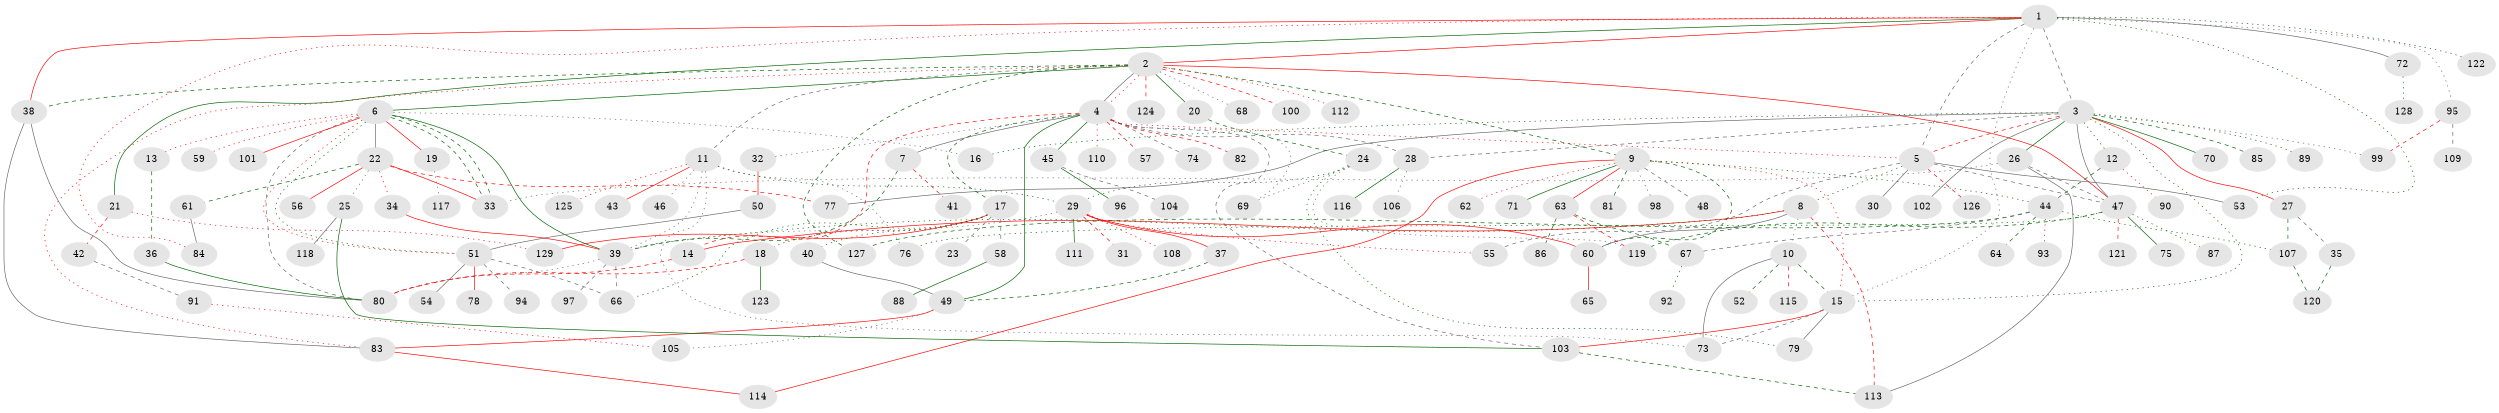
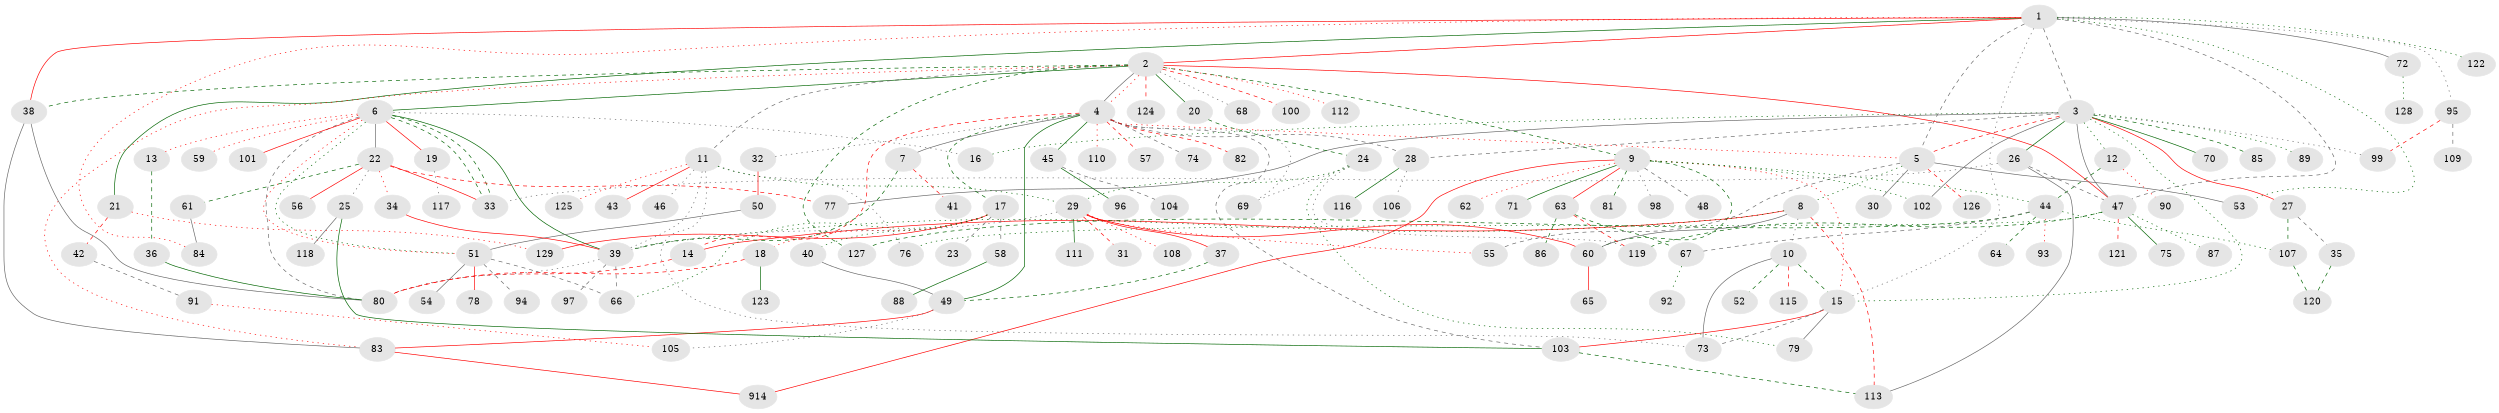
none -> (1838, 181)
(2018, 183) -> (2303, 116)
(758, 397) -> (758, 397)
